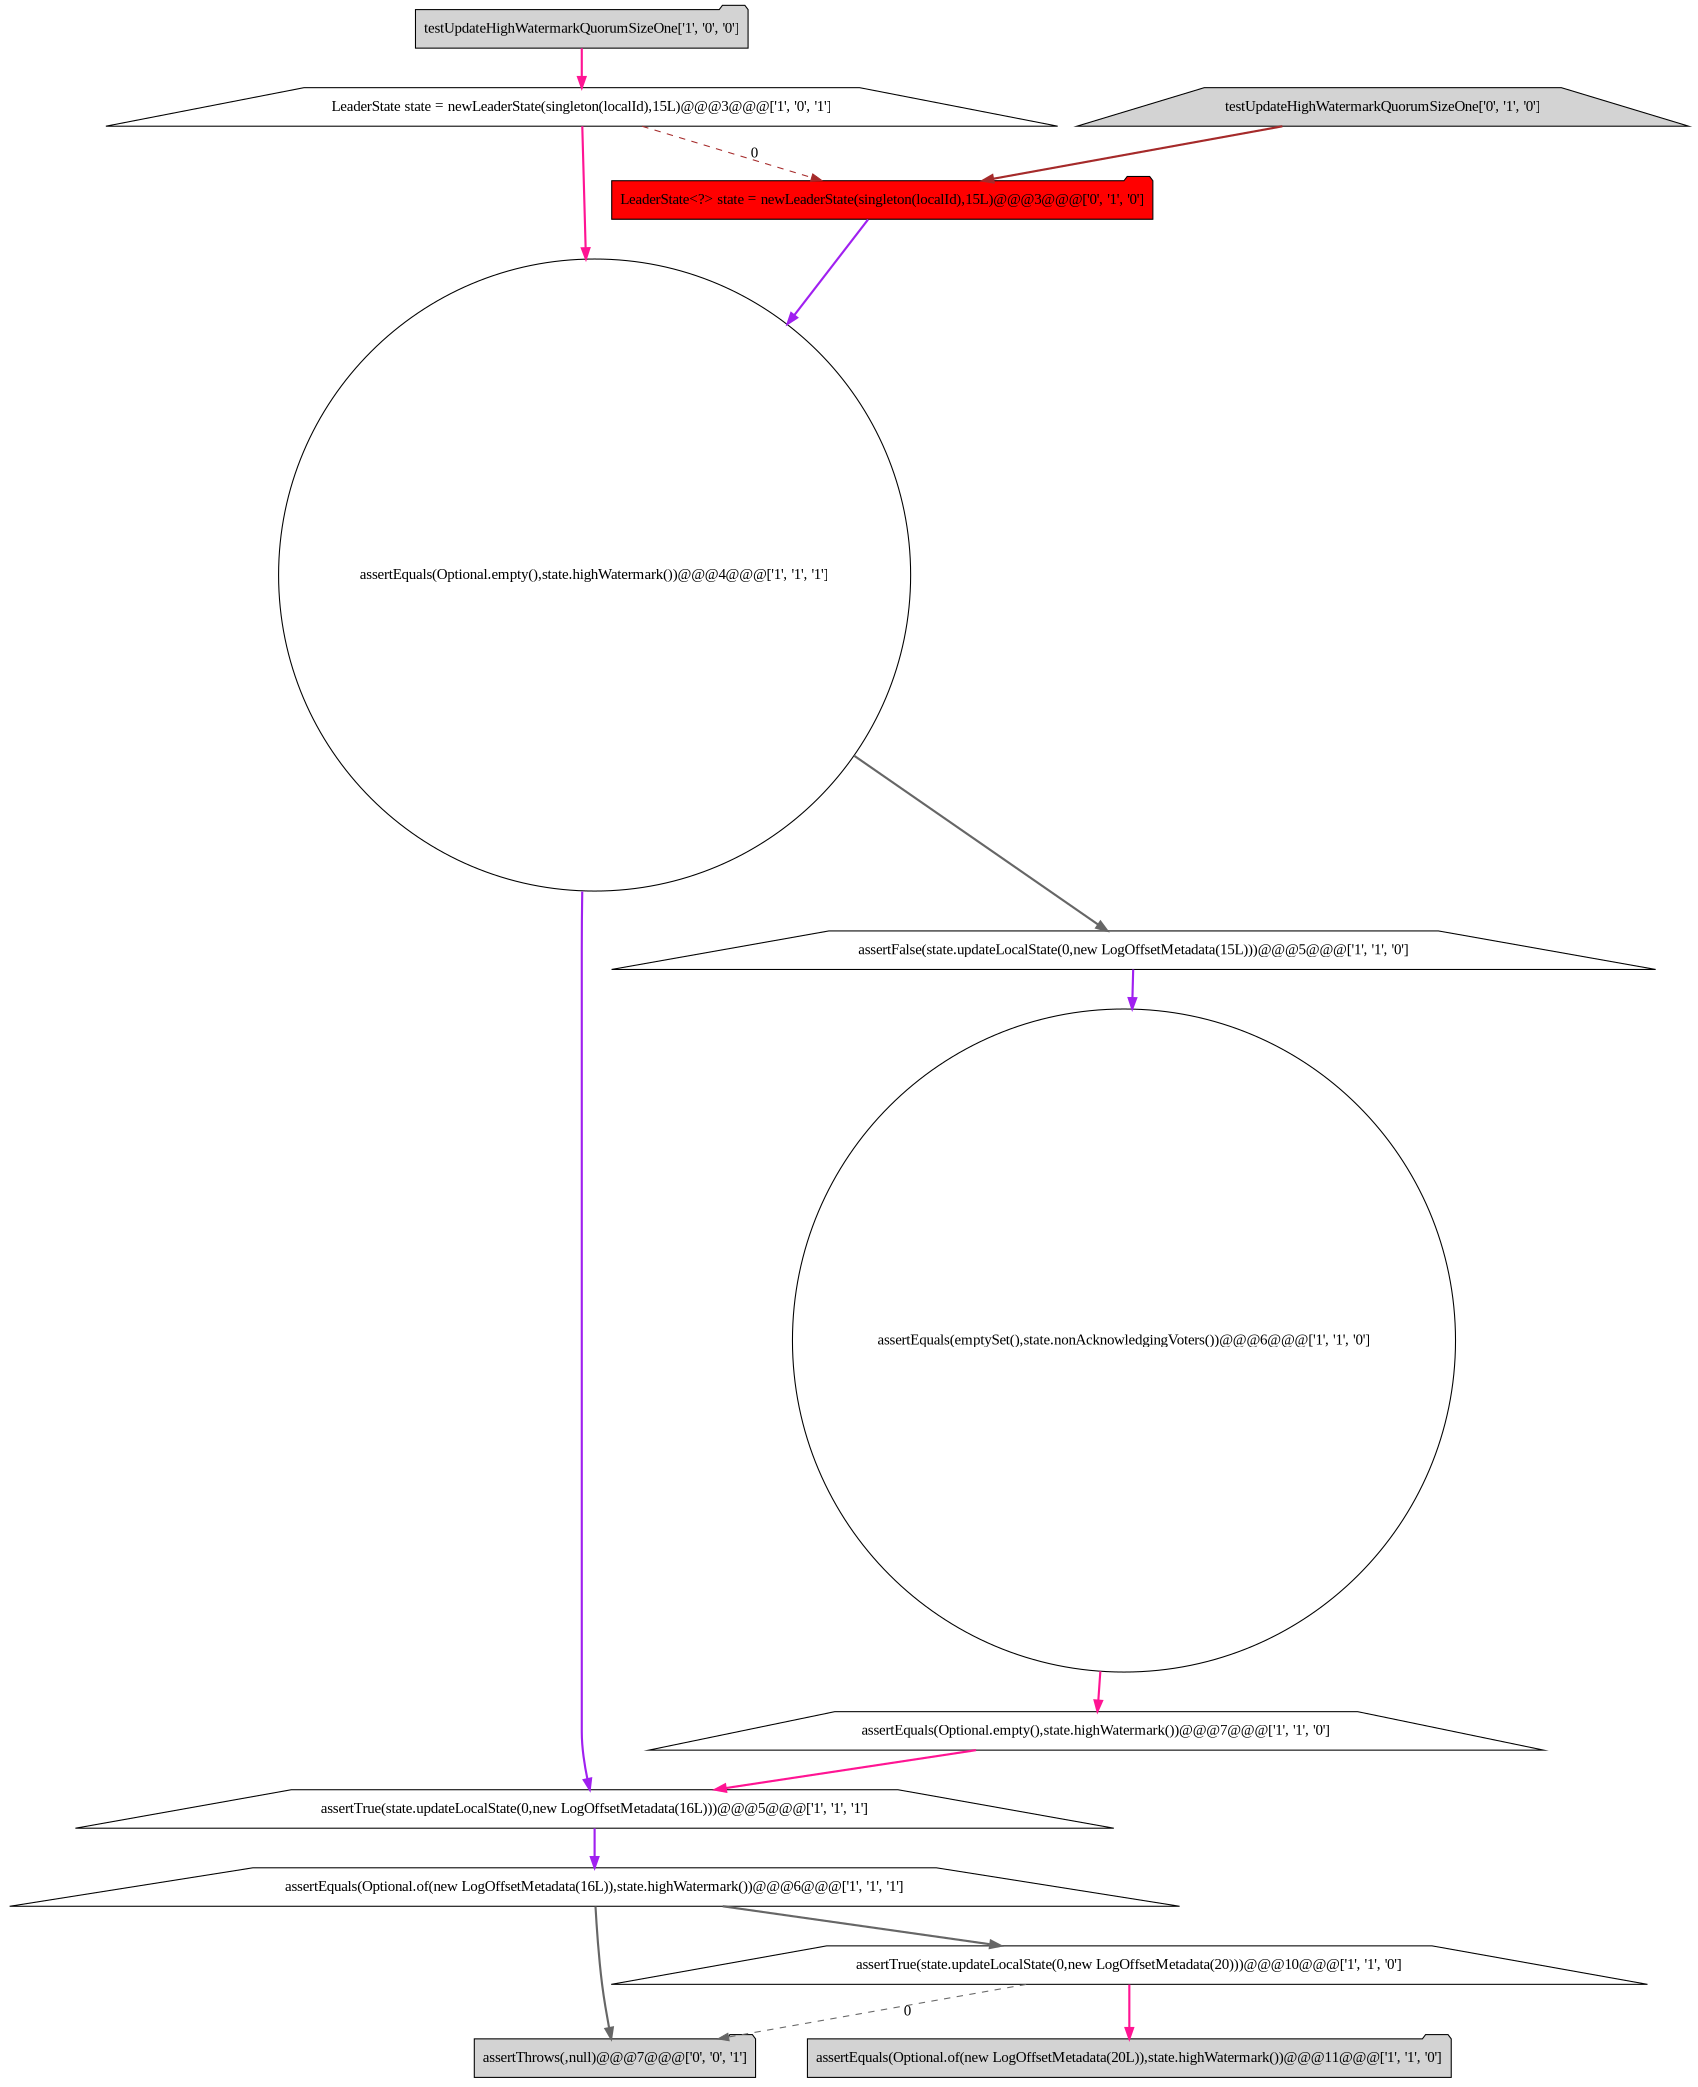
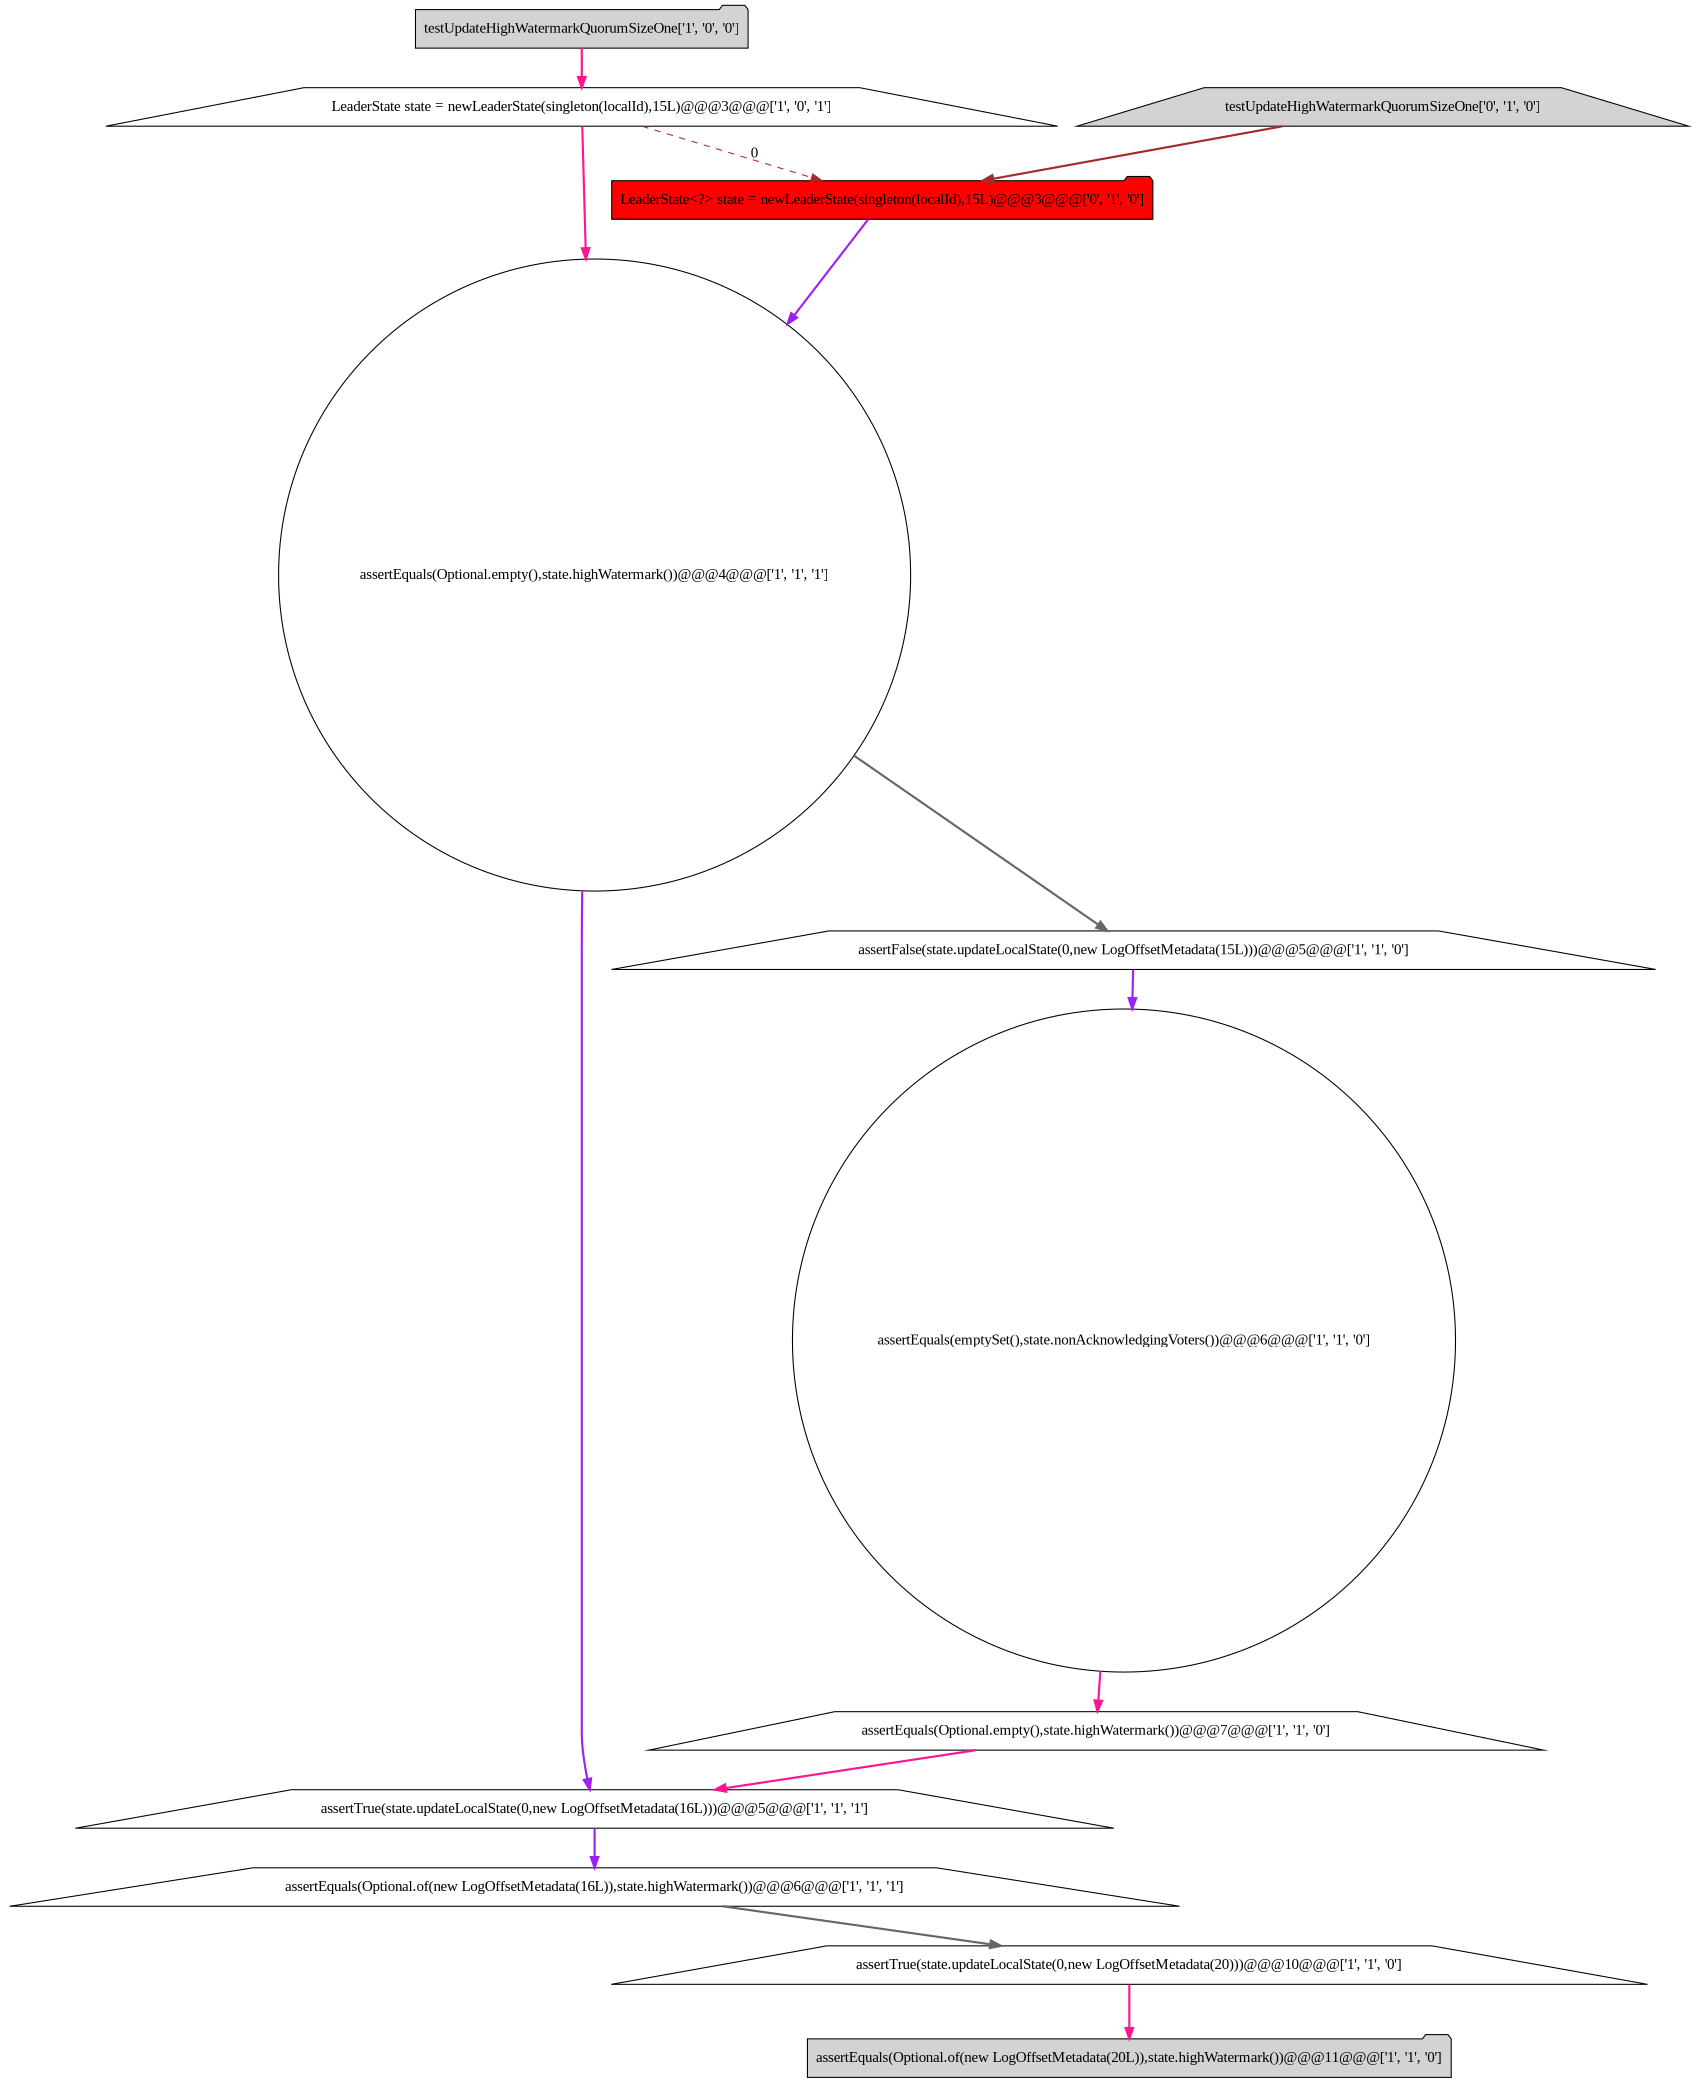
(615, 2058) -> none
